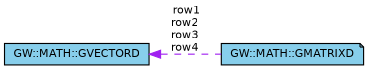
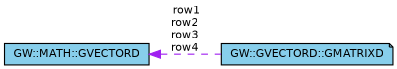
(292, 54) -> (307, 54)
